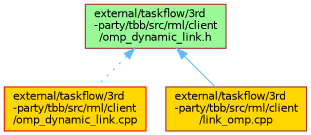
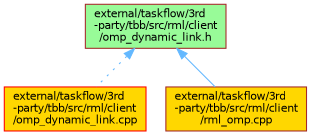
(236, 109) -> (236, 109)
